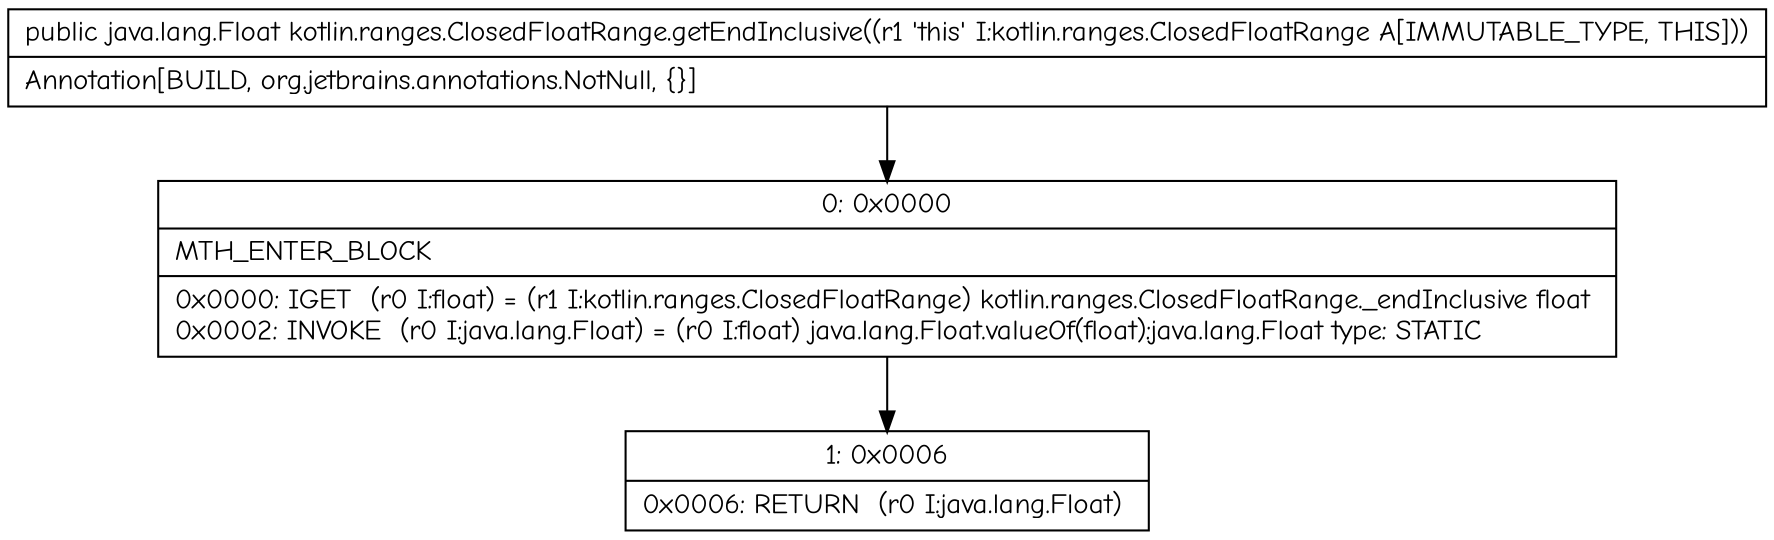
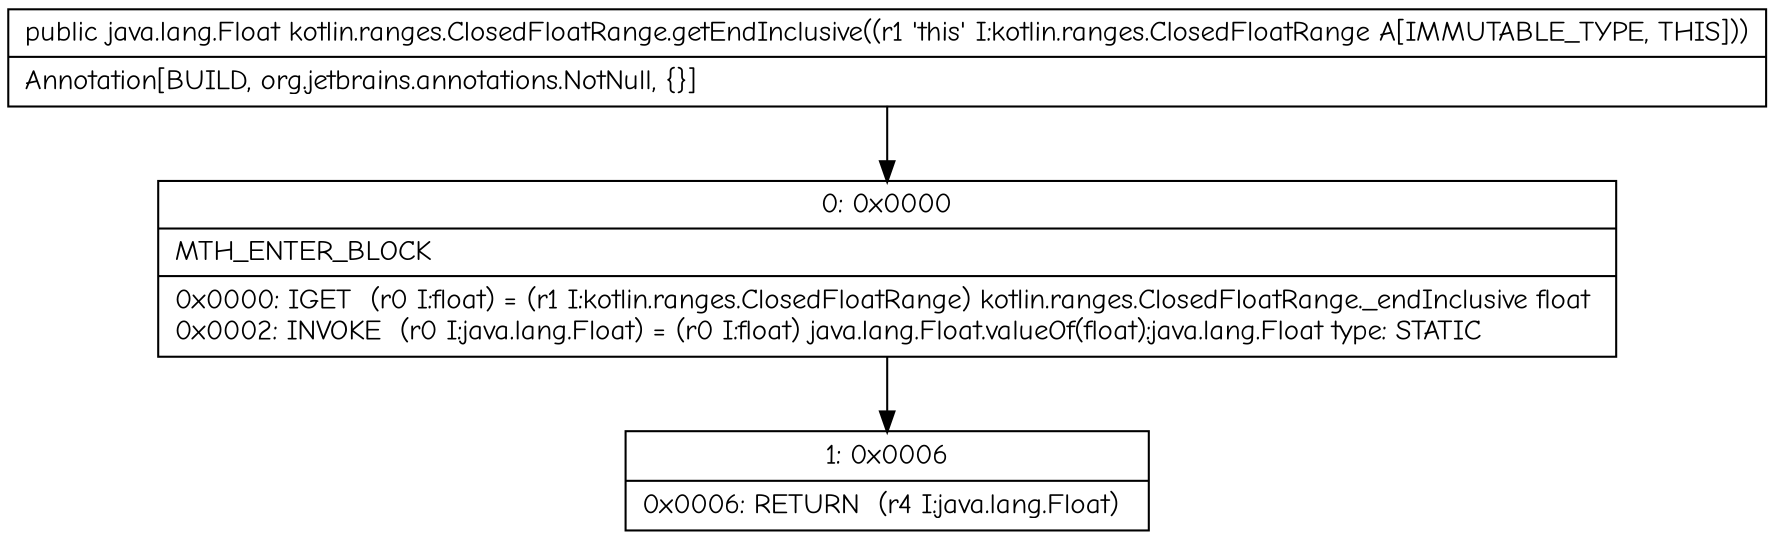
(887, 505) -> (885, 505)
